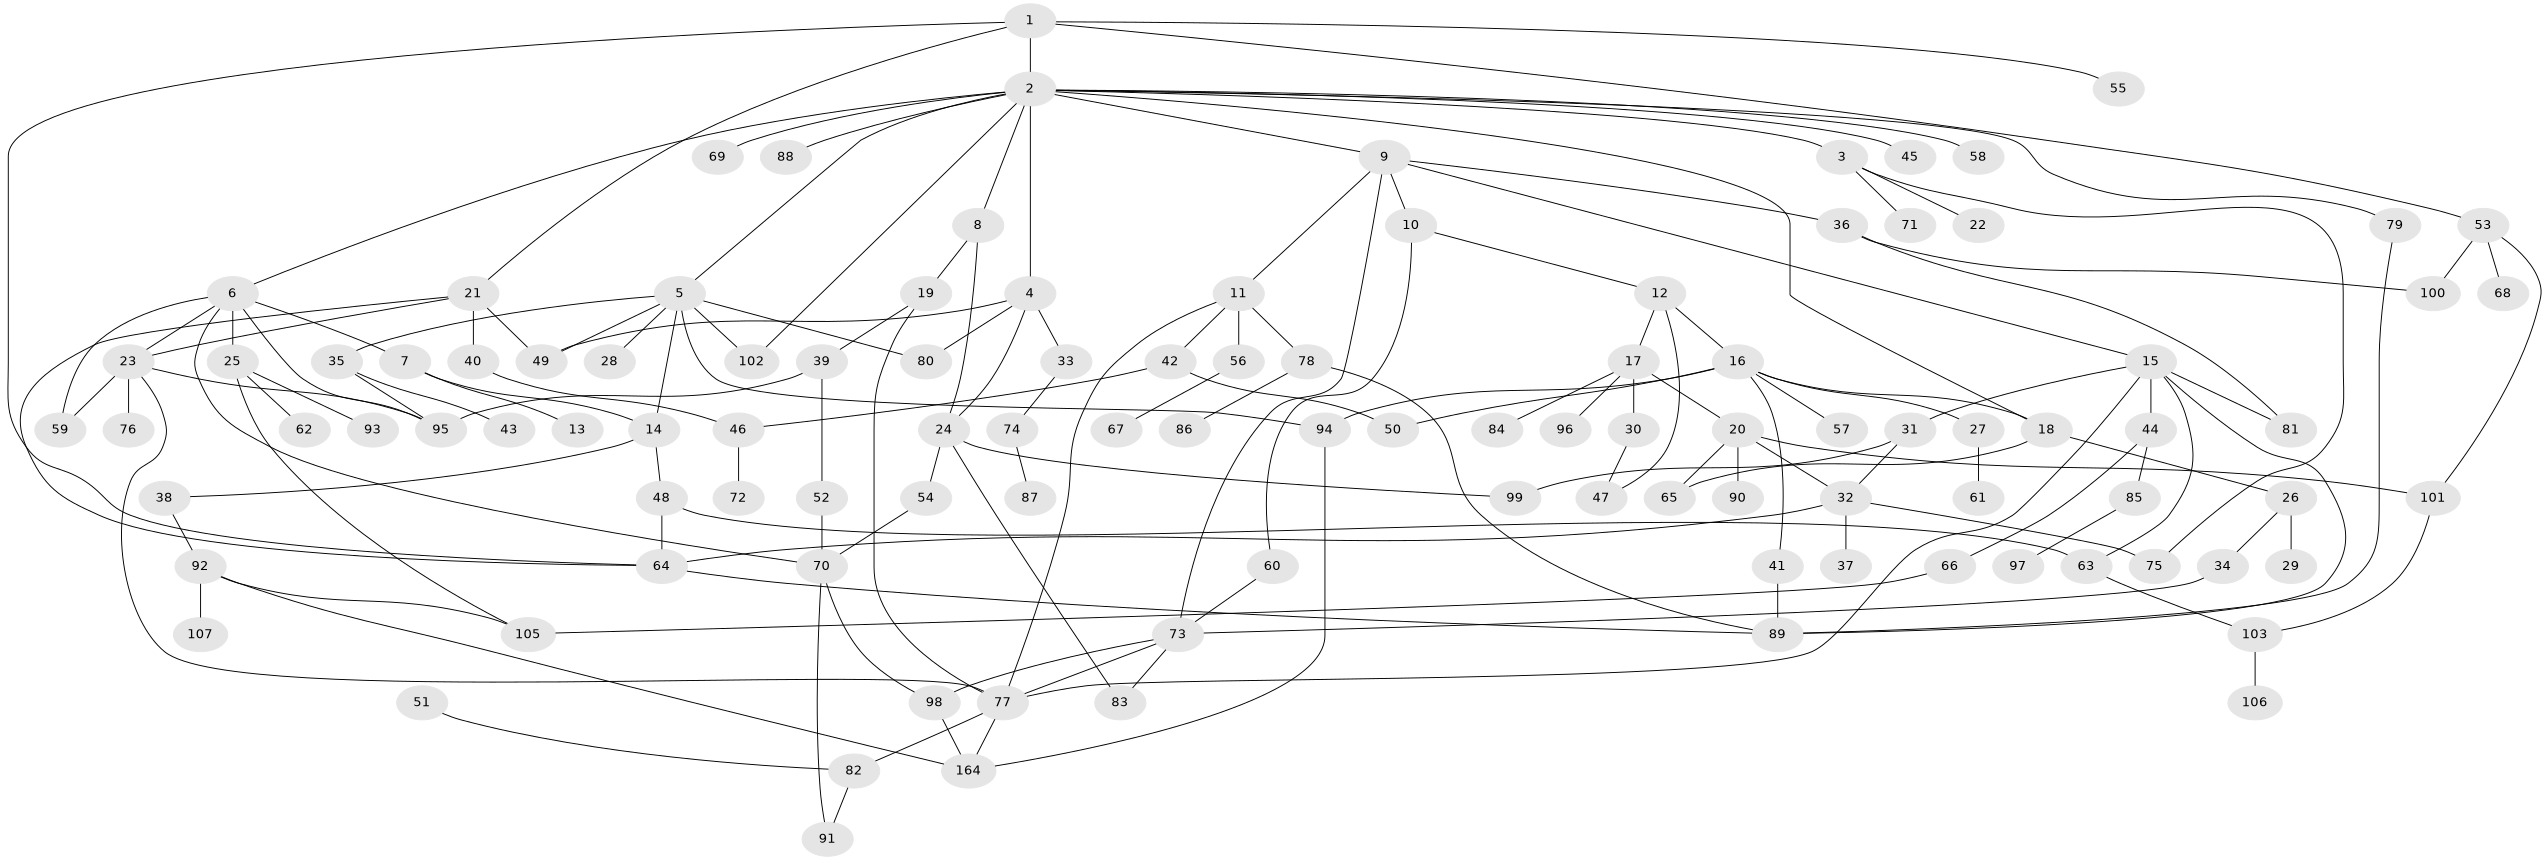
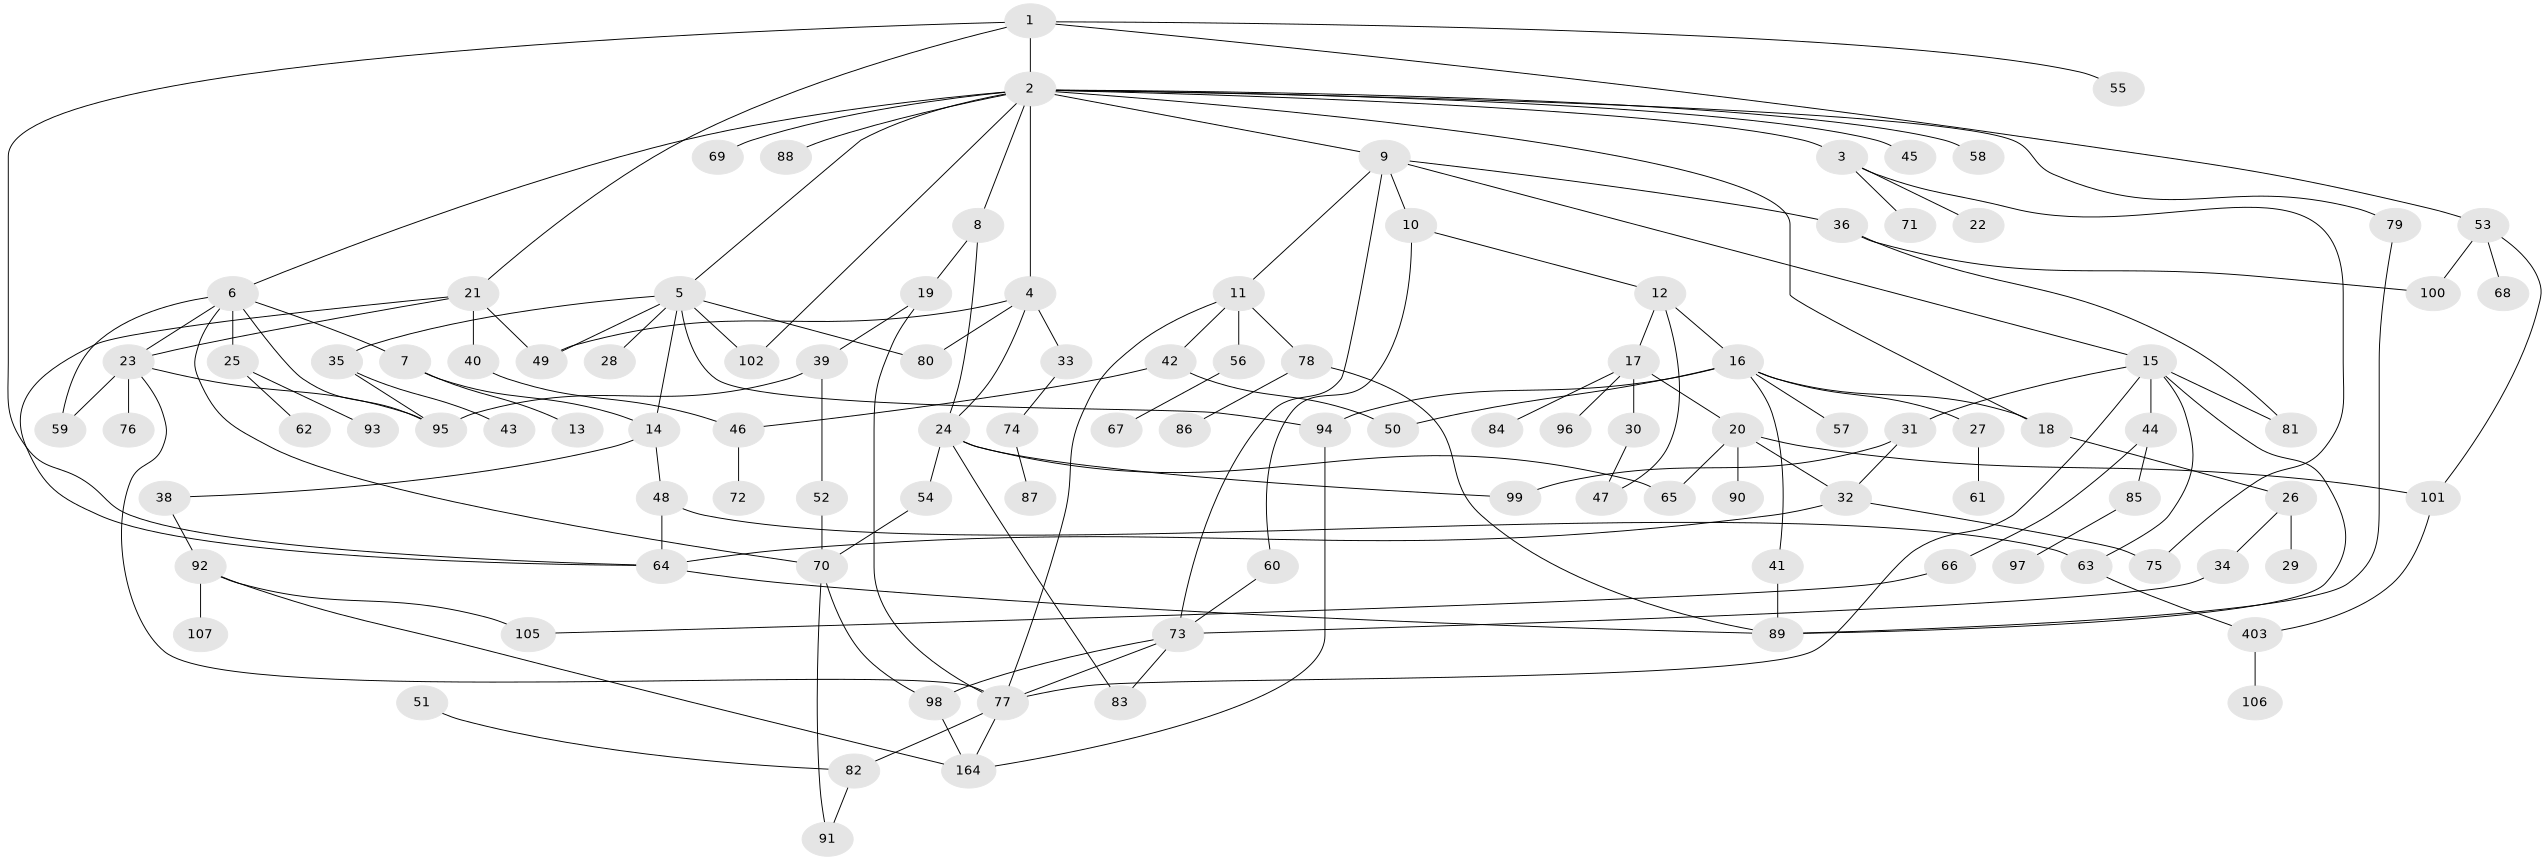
(1858, 464) -> (1307, 464)
(350, 523) -> none
(1846, 566) -> none
(2255, 635) -> (2255, 635)
